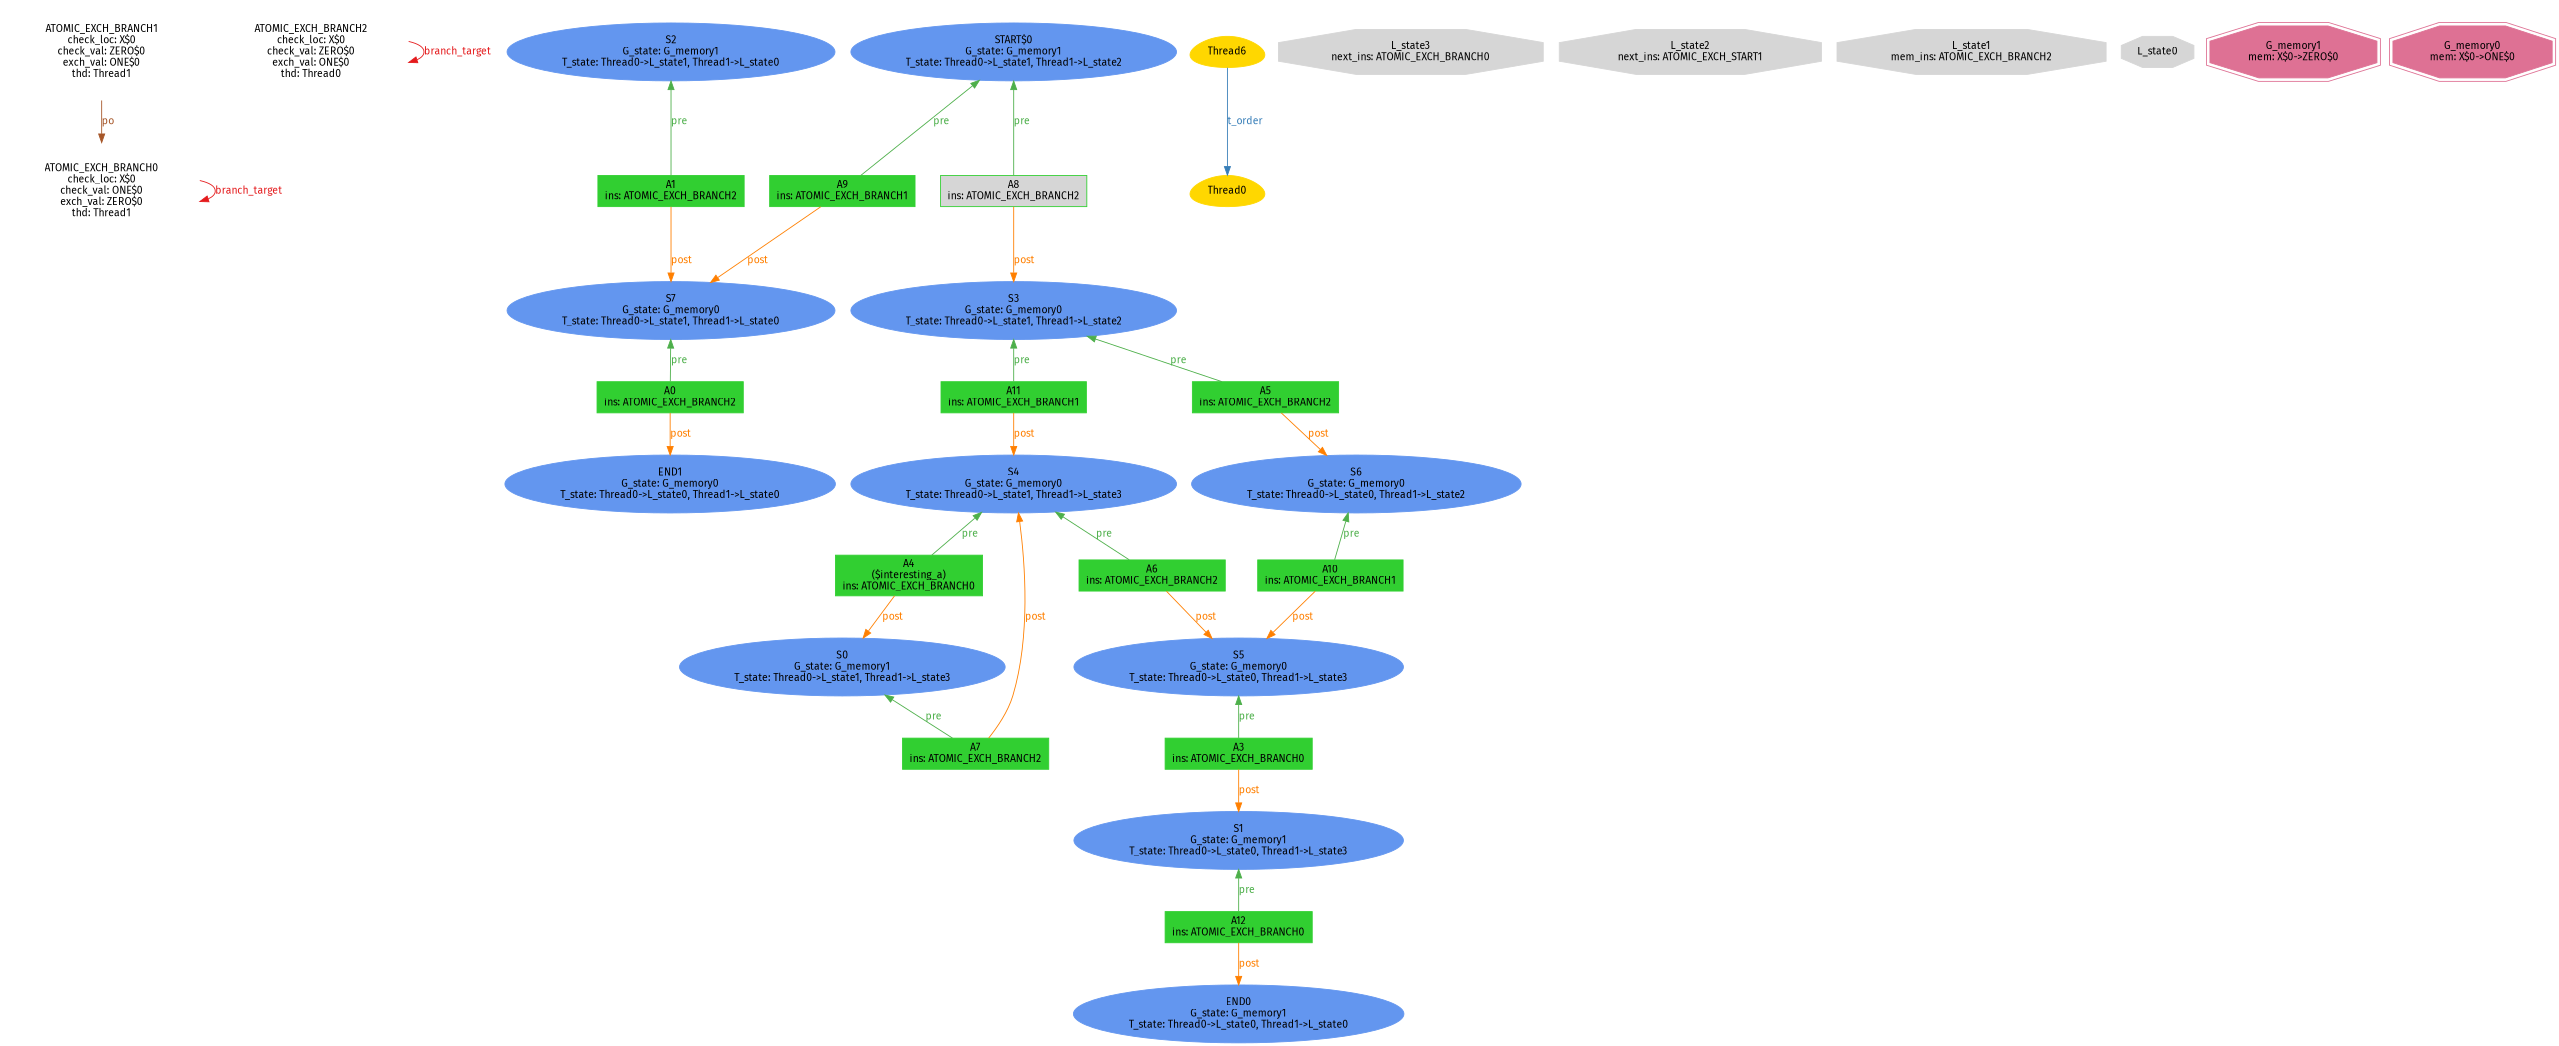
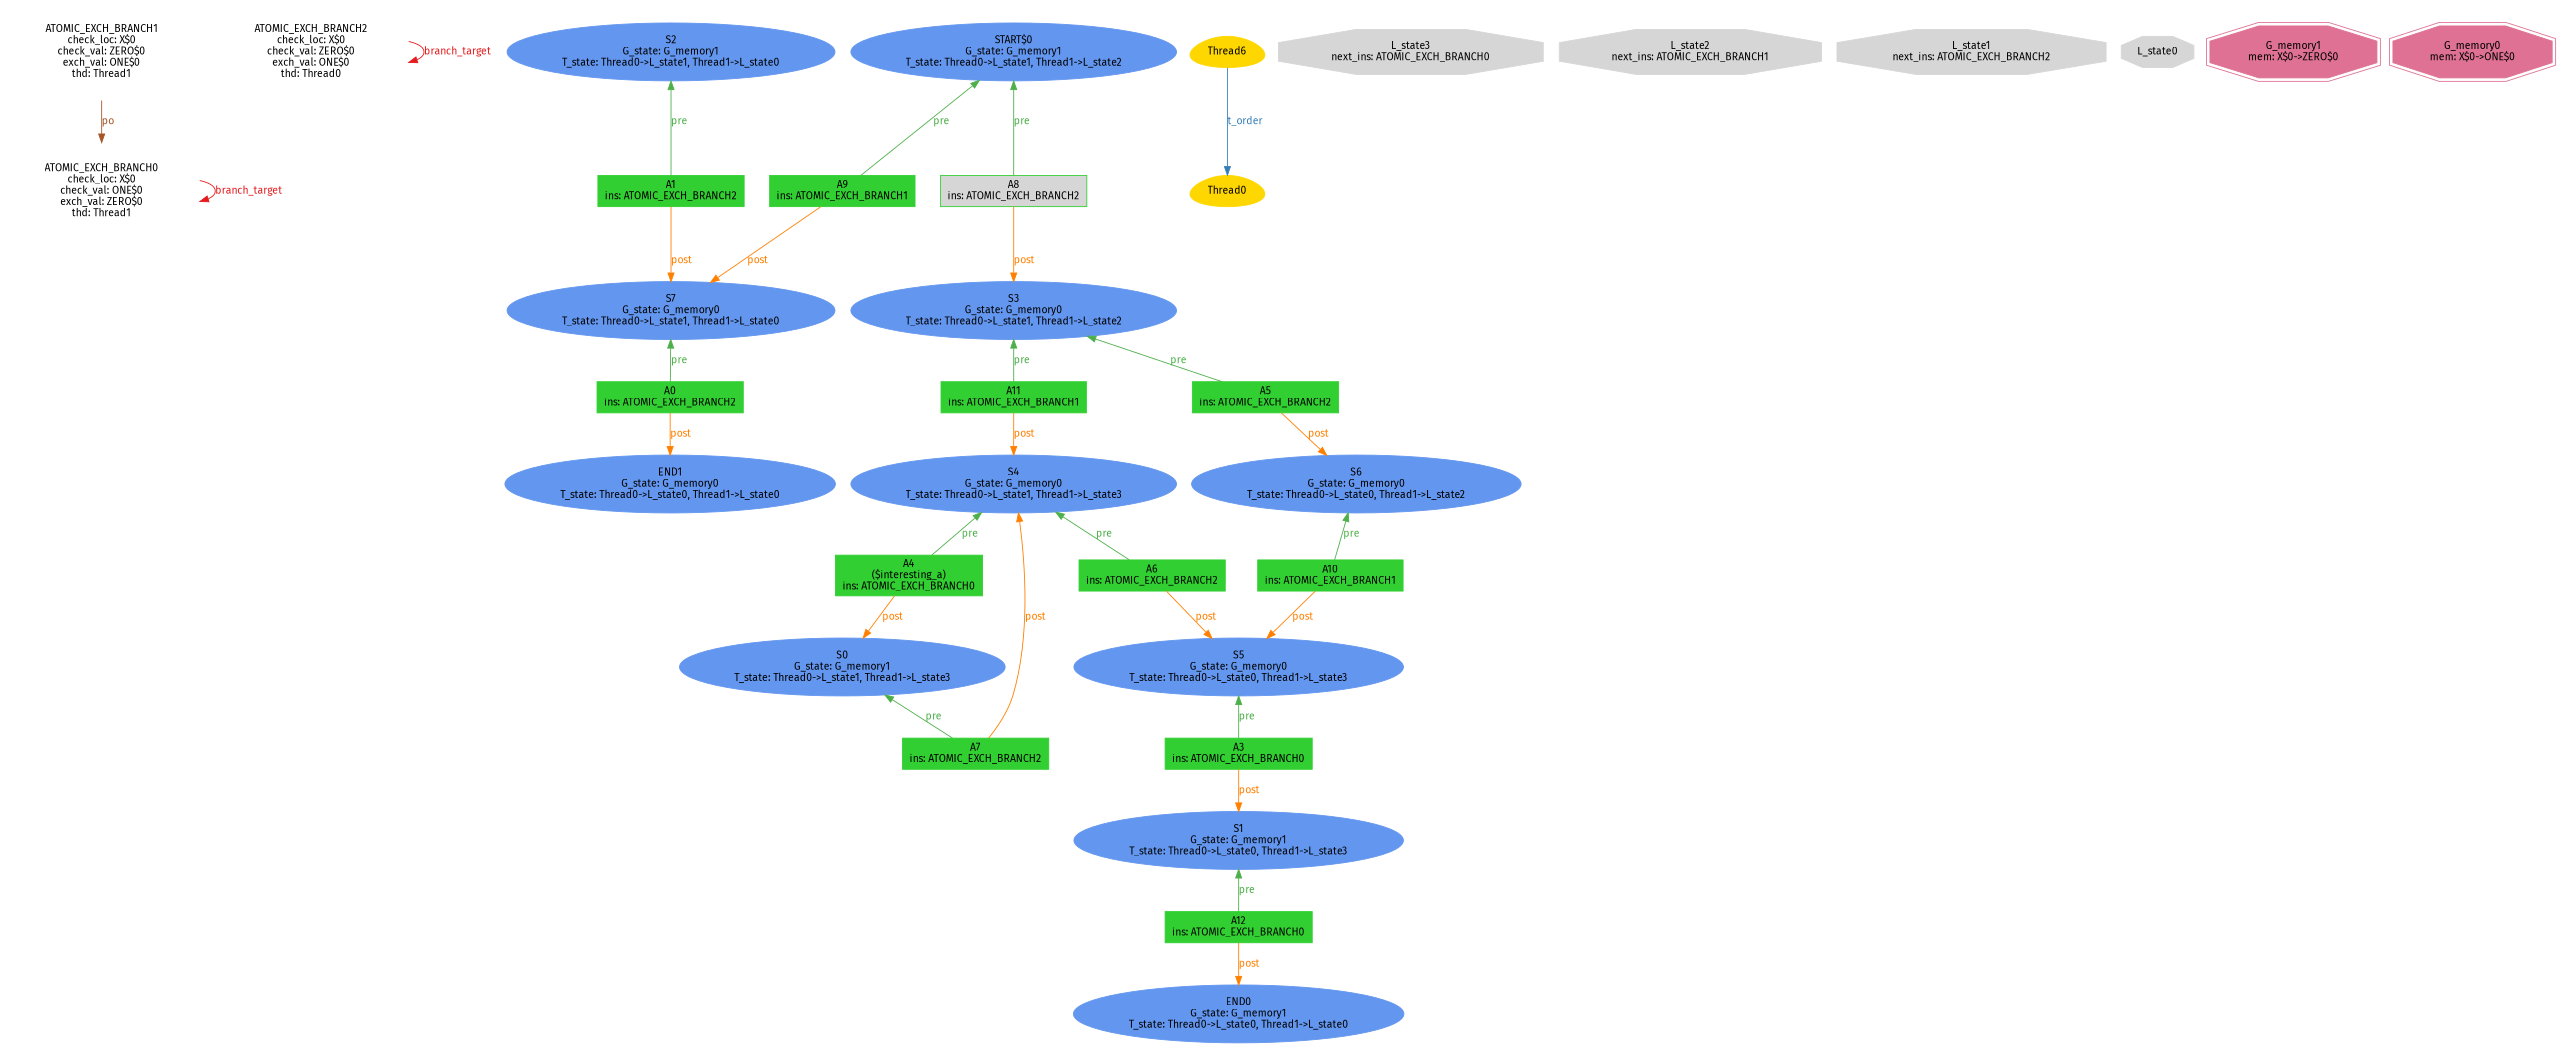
(1690, 52) -> (1690, 52)
(1972, 52) -> (1972, 52)
